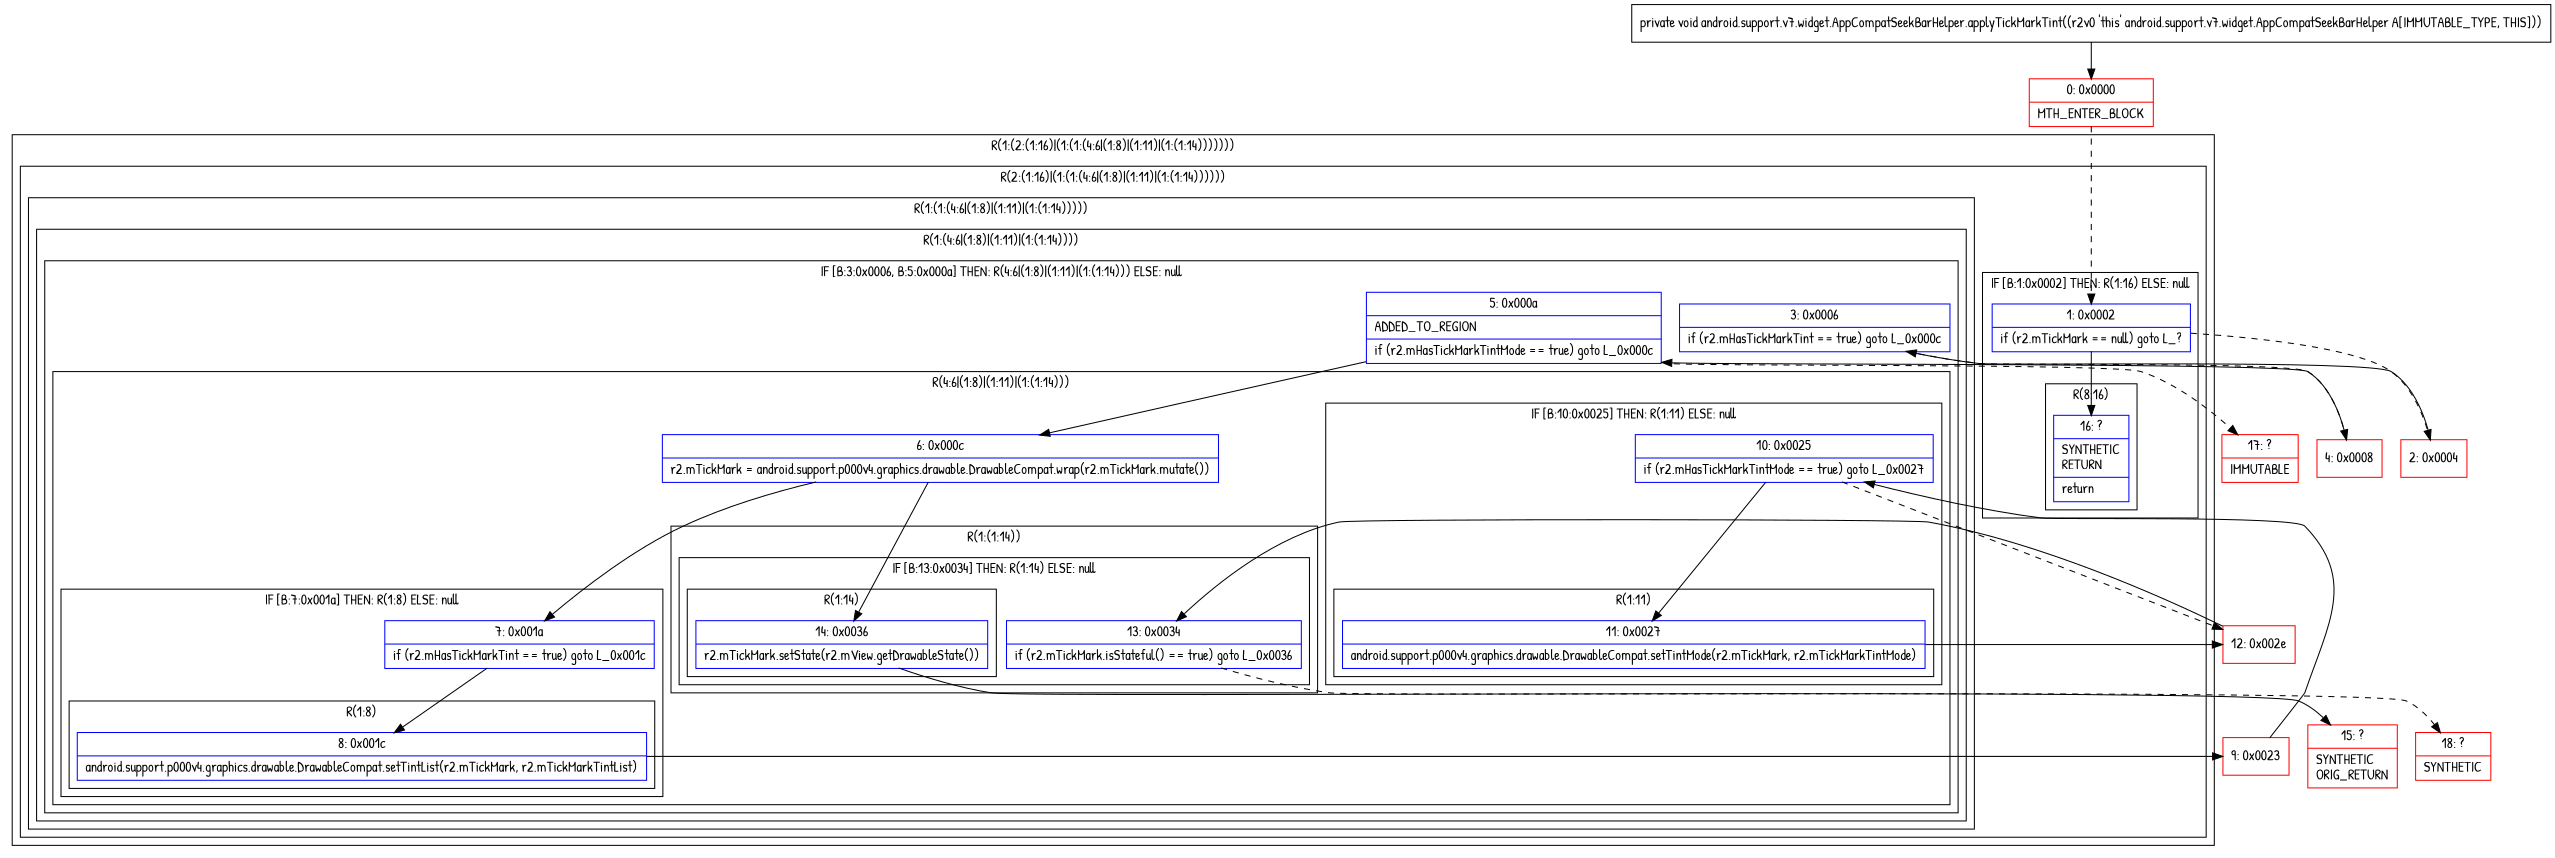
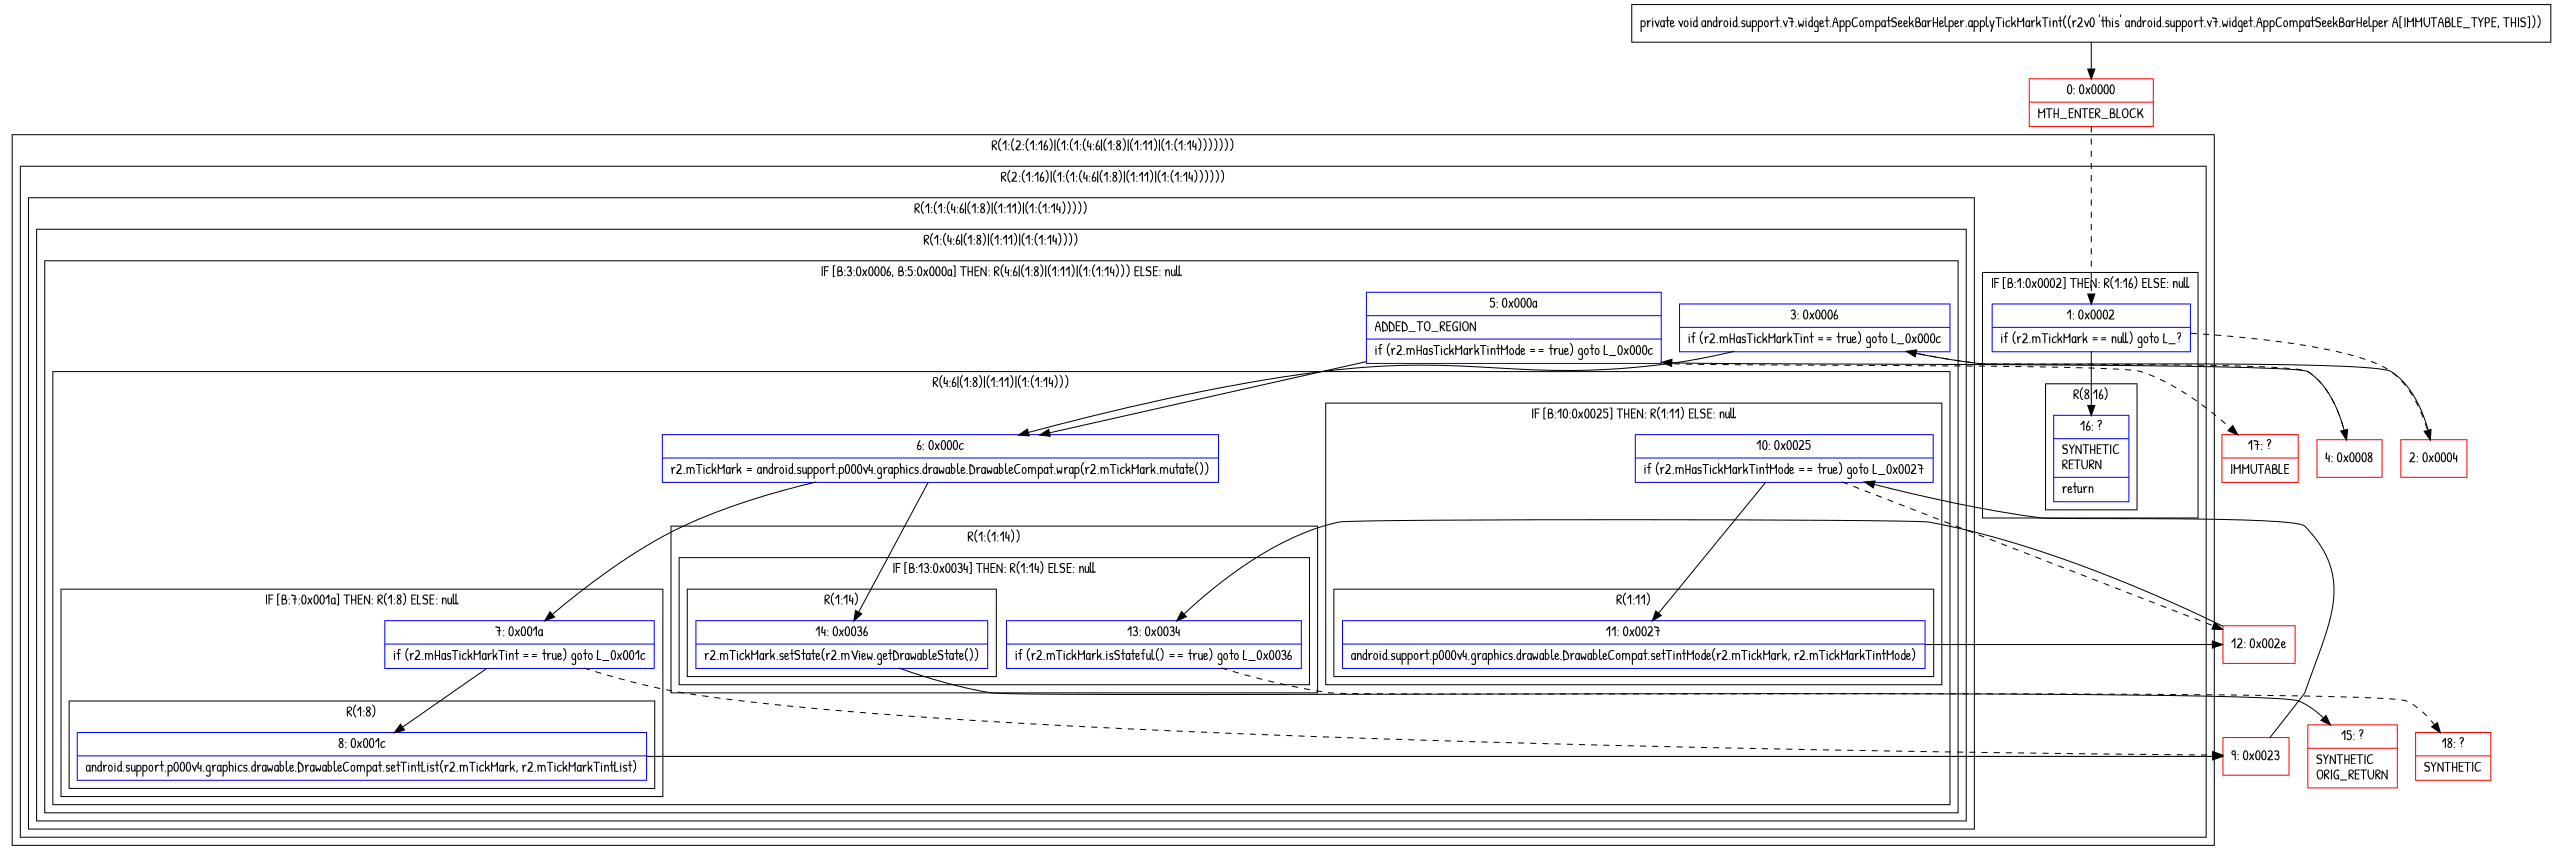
none -> (1415, 365)
none -> (1396, 739)
